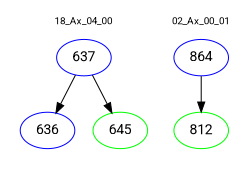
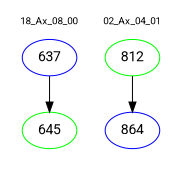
(84, 22) -> (50, 22)
(201, 22) -> (132, 22)
(201, 89) -> (132, 89)
(48, 130) -> none
